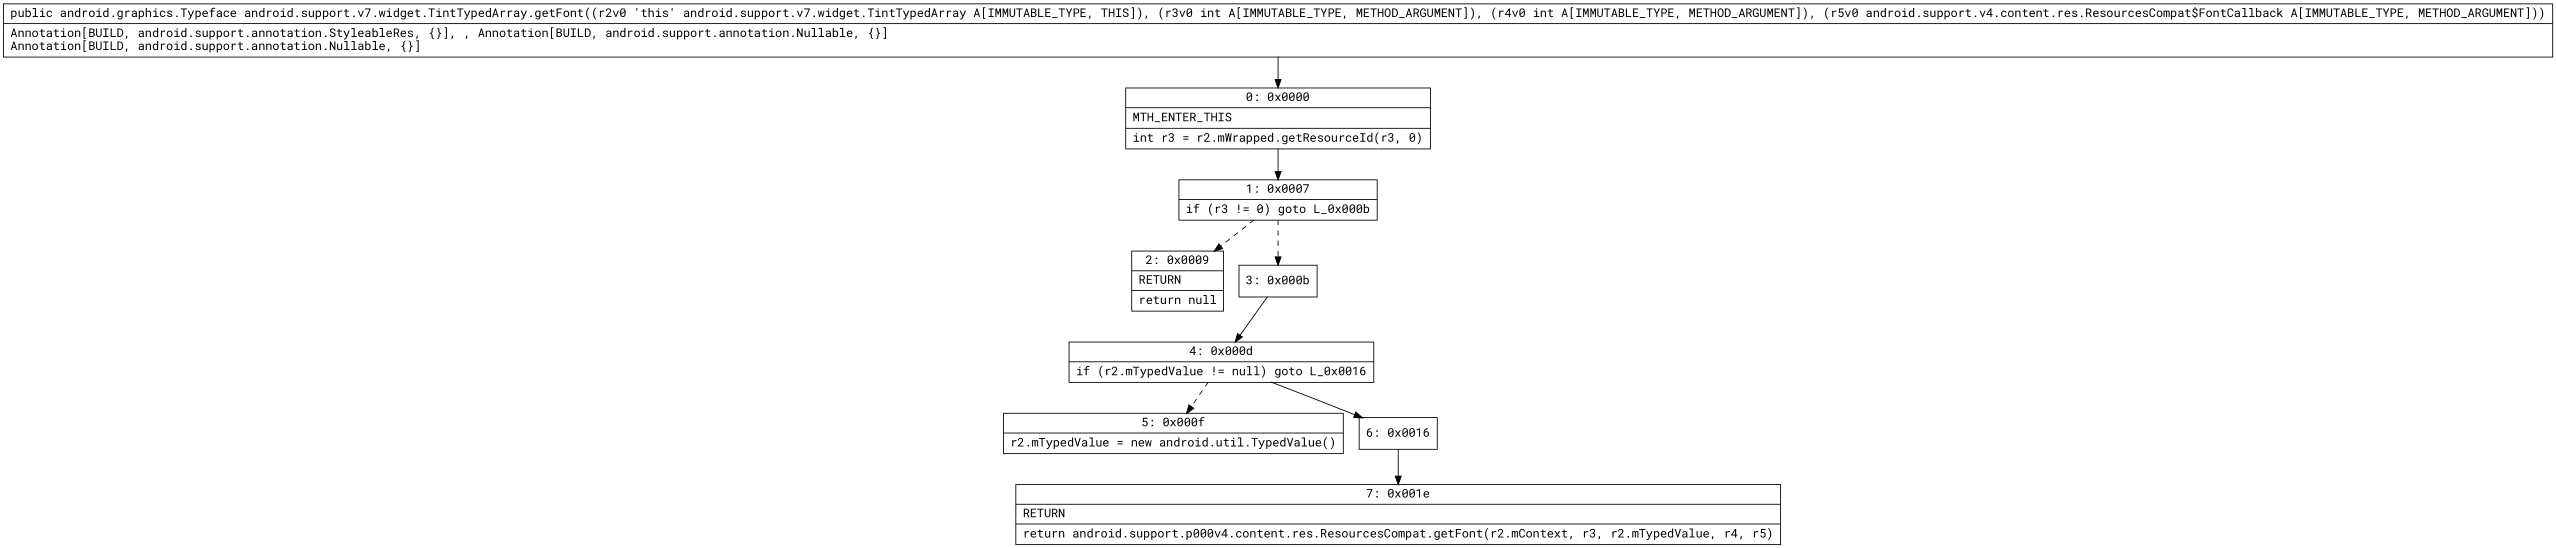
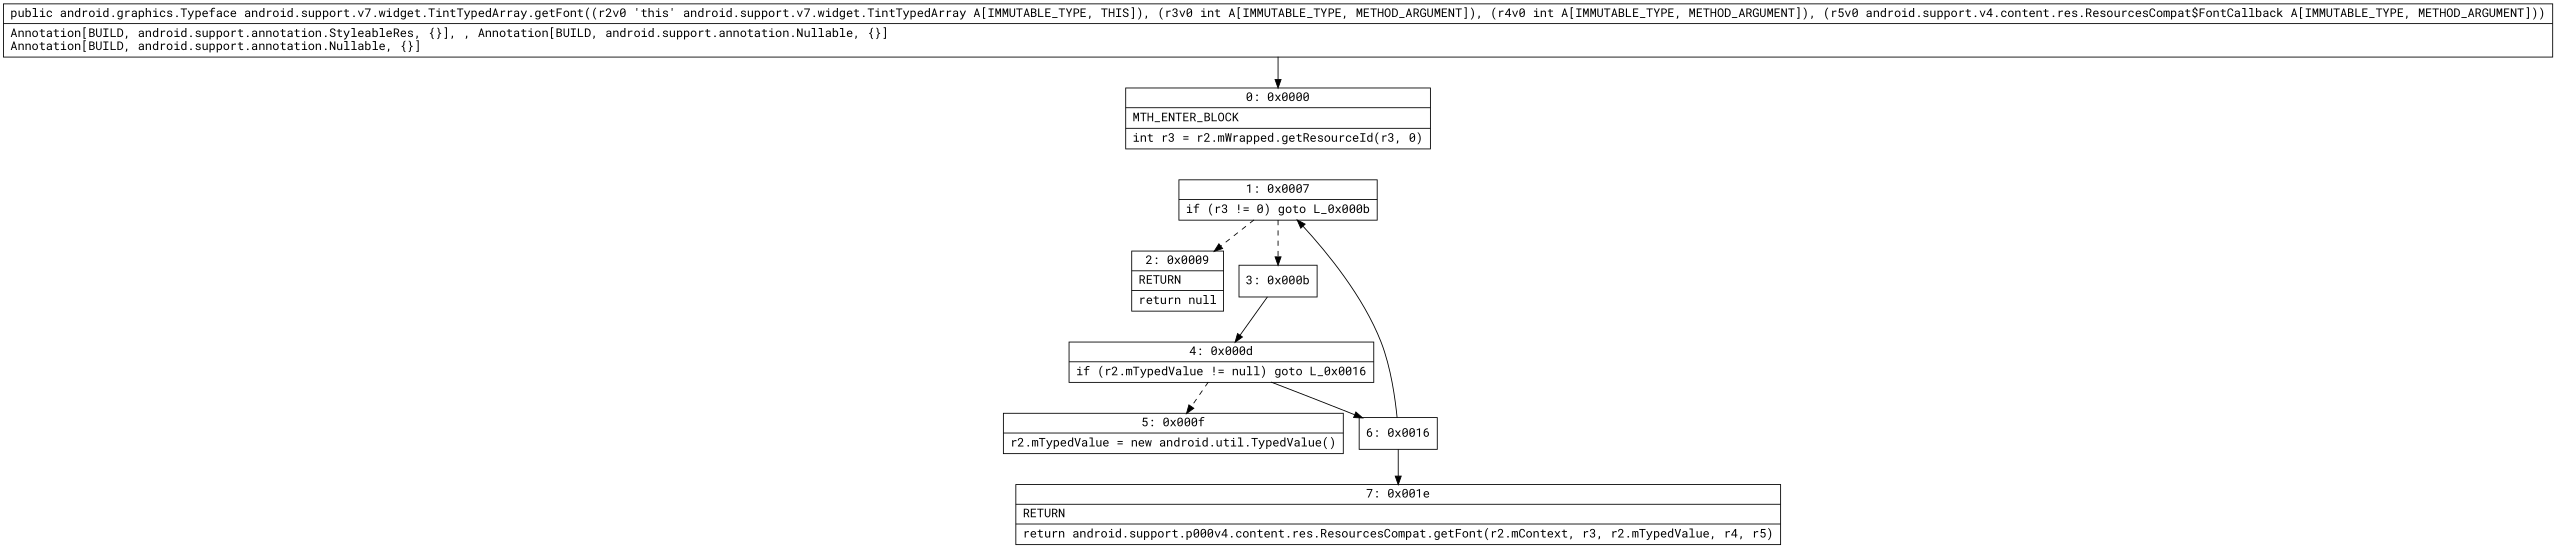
(1182, 118) -> (1186, 118)
(1278, 160) -> (1368, 314)
